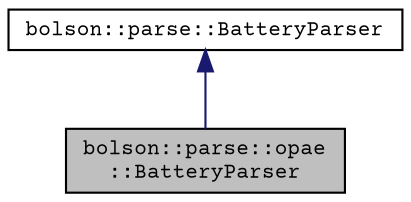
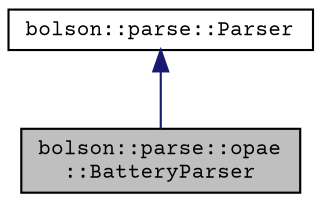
(205, 30) -> (161, 30)
